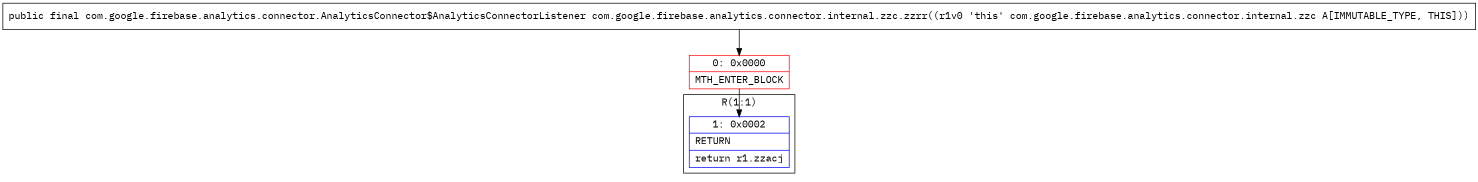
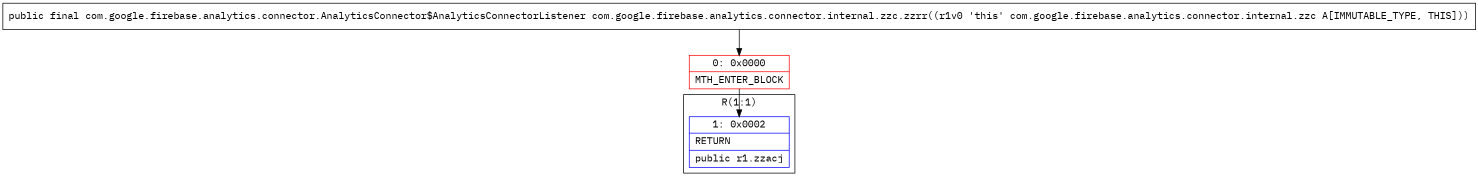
(739, 158) -> (739, 158)
